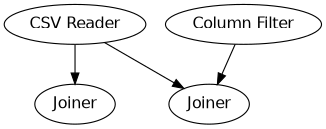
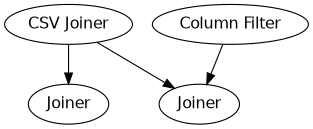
(75, 24) -> (69, 24)
